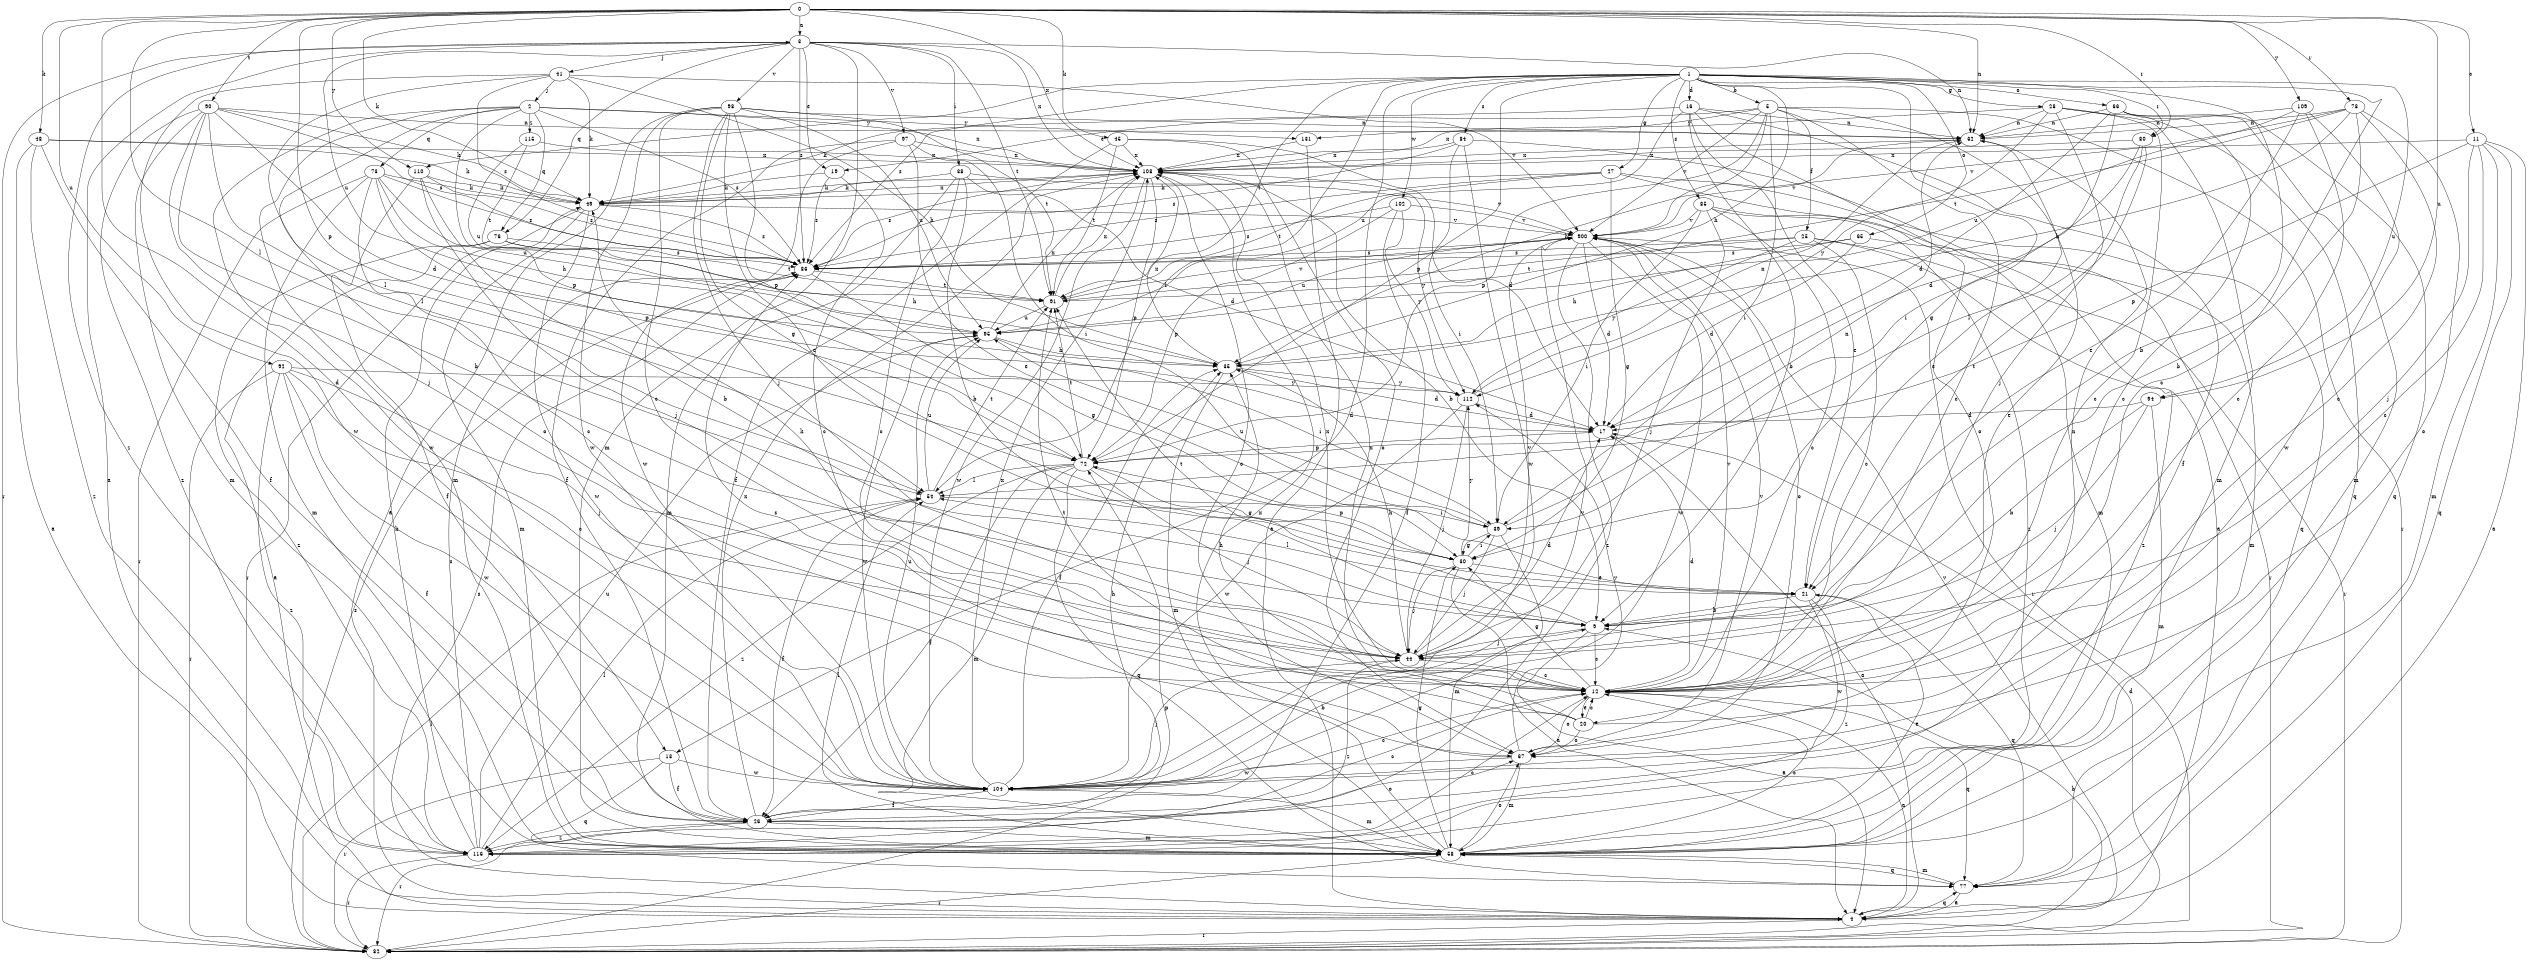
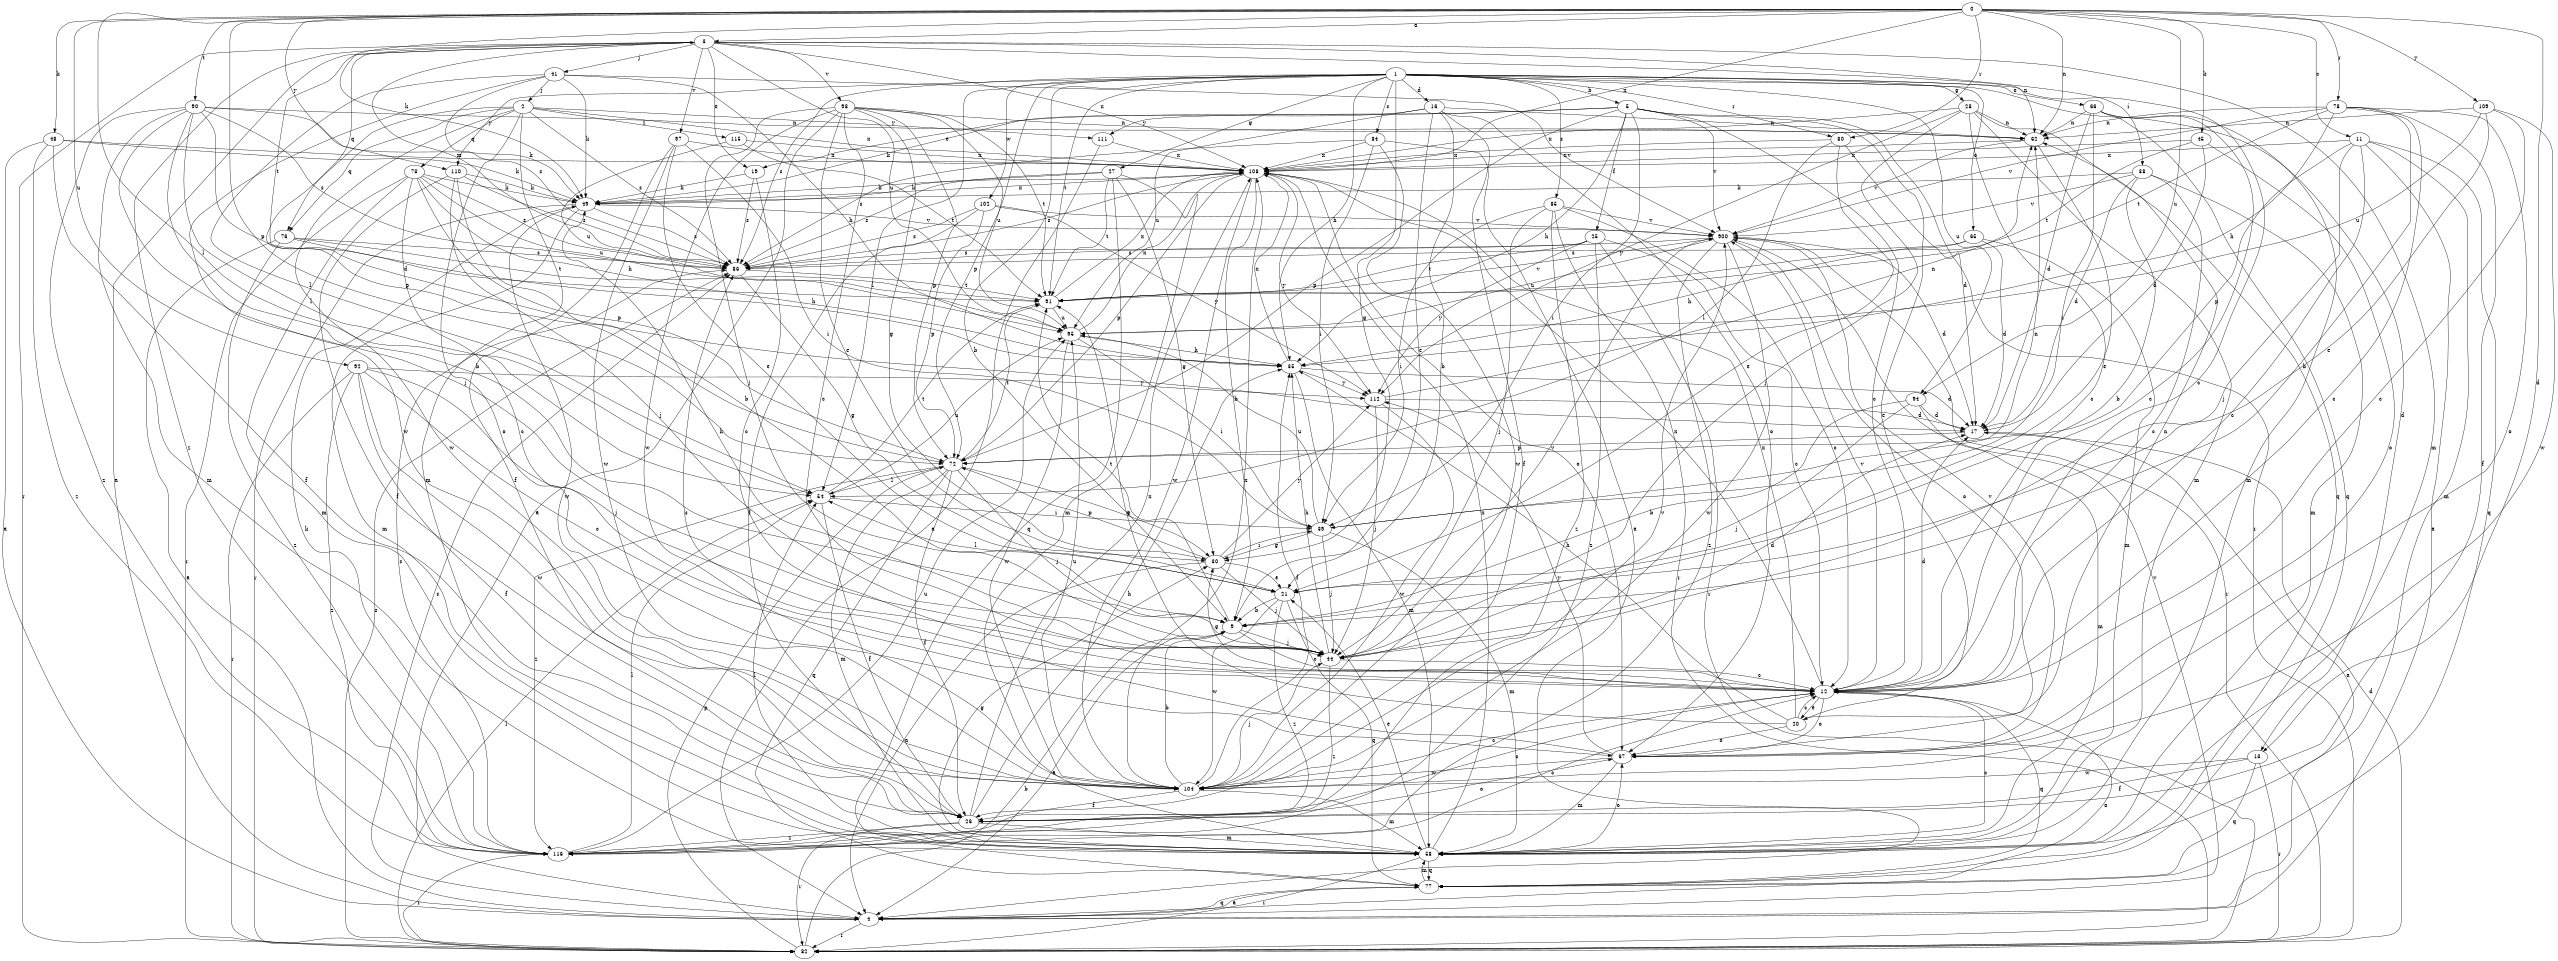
(1307, 139) -> (1103, 139)
(1974, 367) -> (1748, 367)
(769, 385) -> (2048, 803)
